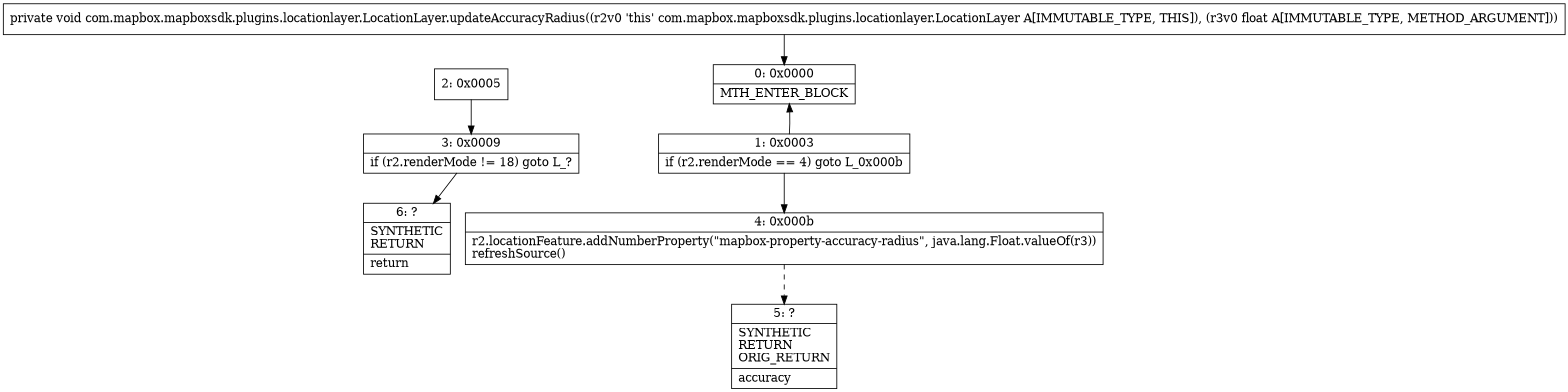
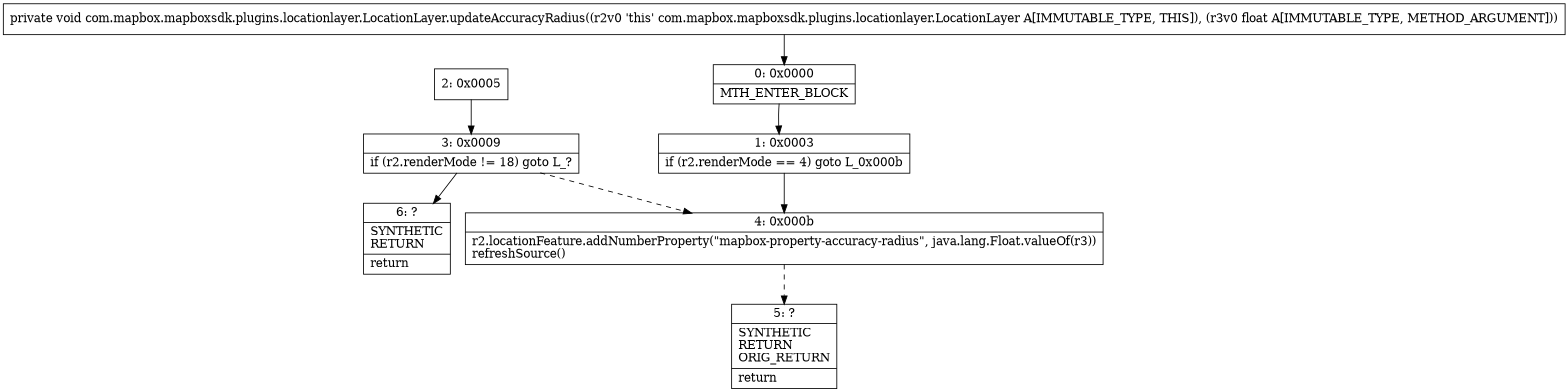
(790, 123) -> (779, 115)
none -> (612, 192)
(765, 378) -> (758, 378)
